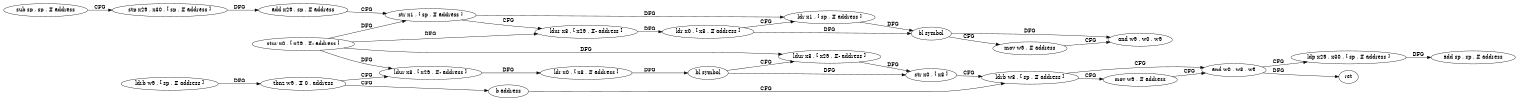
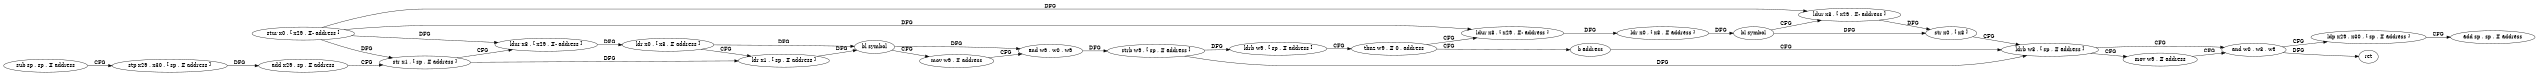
none -> (1156, 51)
(1418, 55) -> (2438, 34)
(240, 81) -> (1339, 46)
